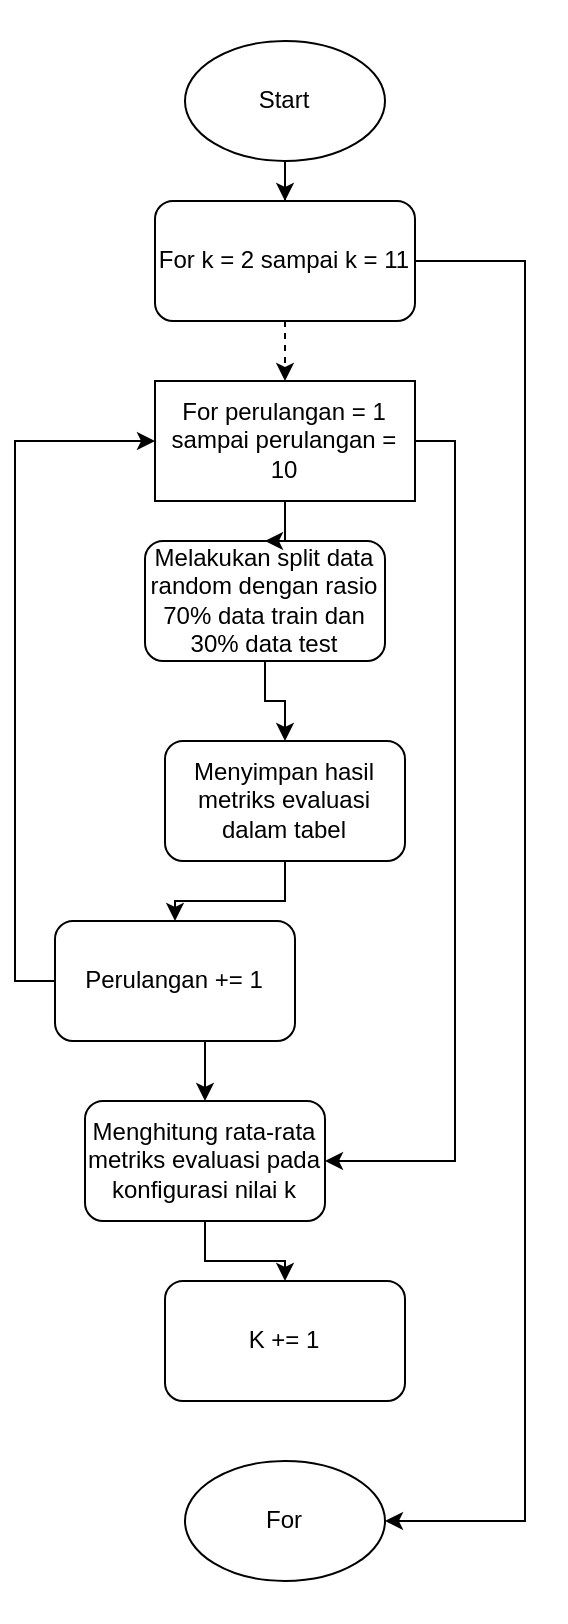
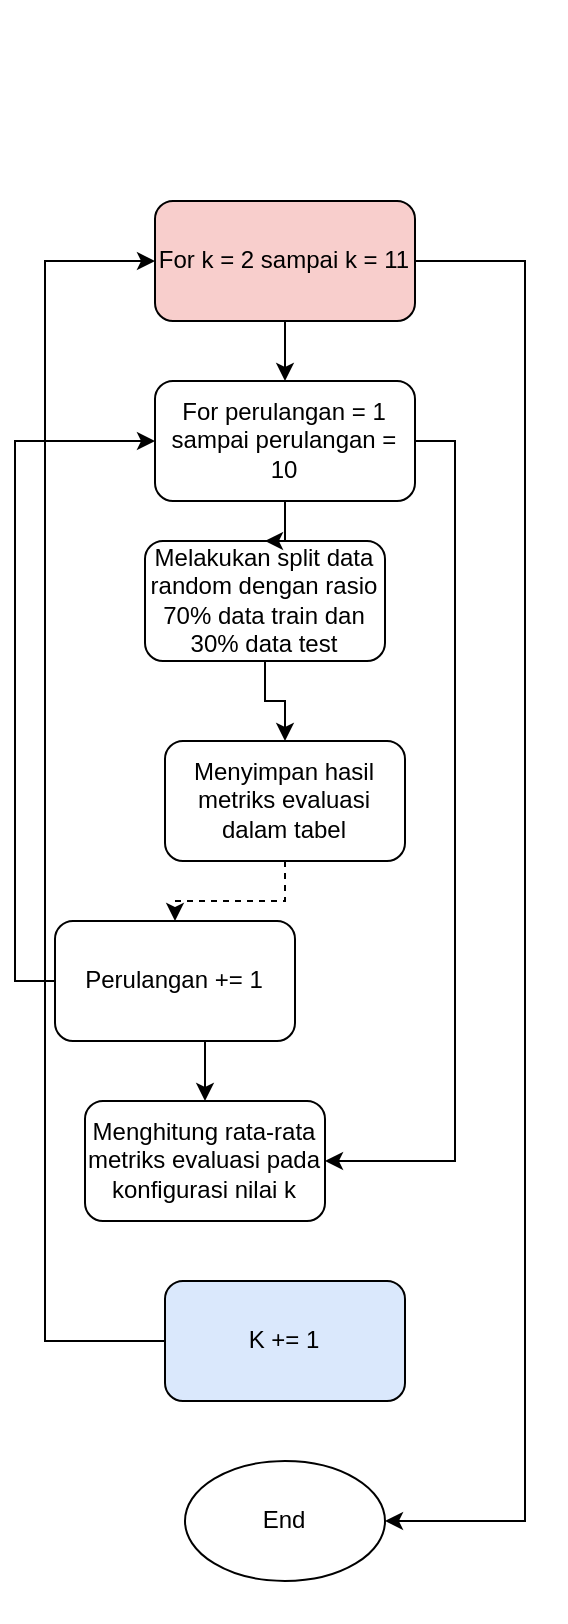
(285, 101) -> none
(285, 188) -> none
(285, 261) -> (285, 261)
(285, 346) -> (285, 346)
(285, 441) -> (285, 441)
none -> (45, 813)
(245, 901) -> (245, 901)
(228, 1261) -> none
(285, 1341) -> (285, 1341)
(285, 1521) -> (285, 1521)
